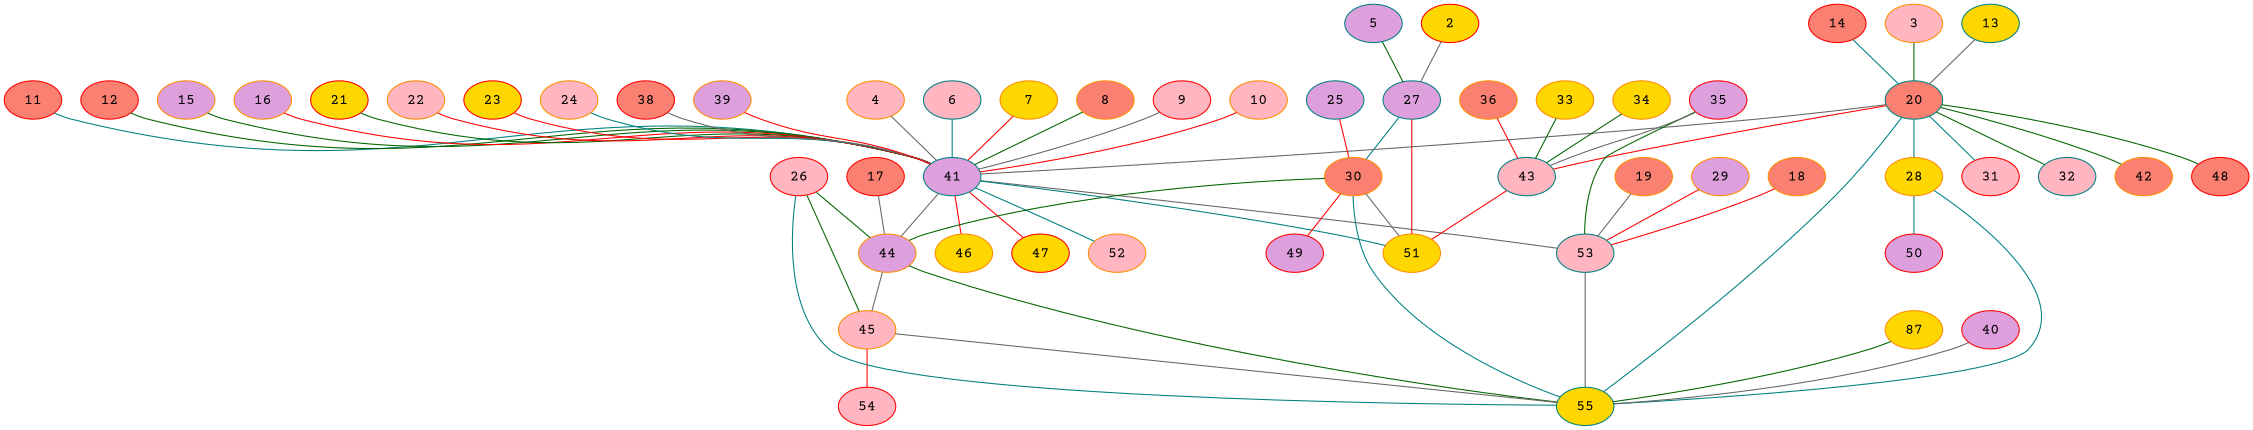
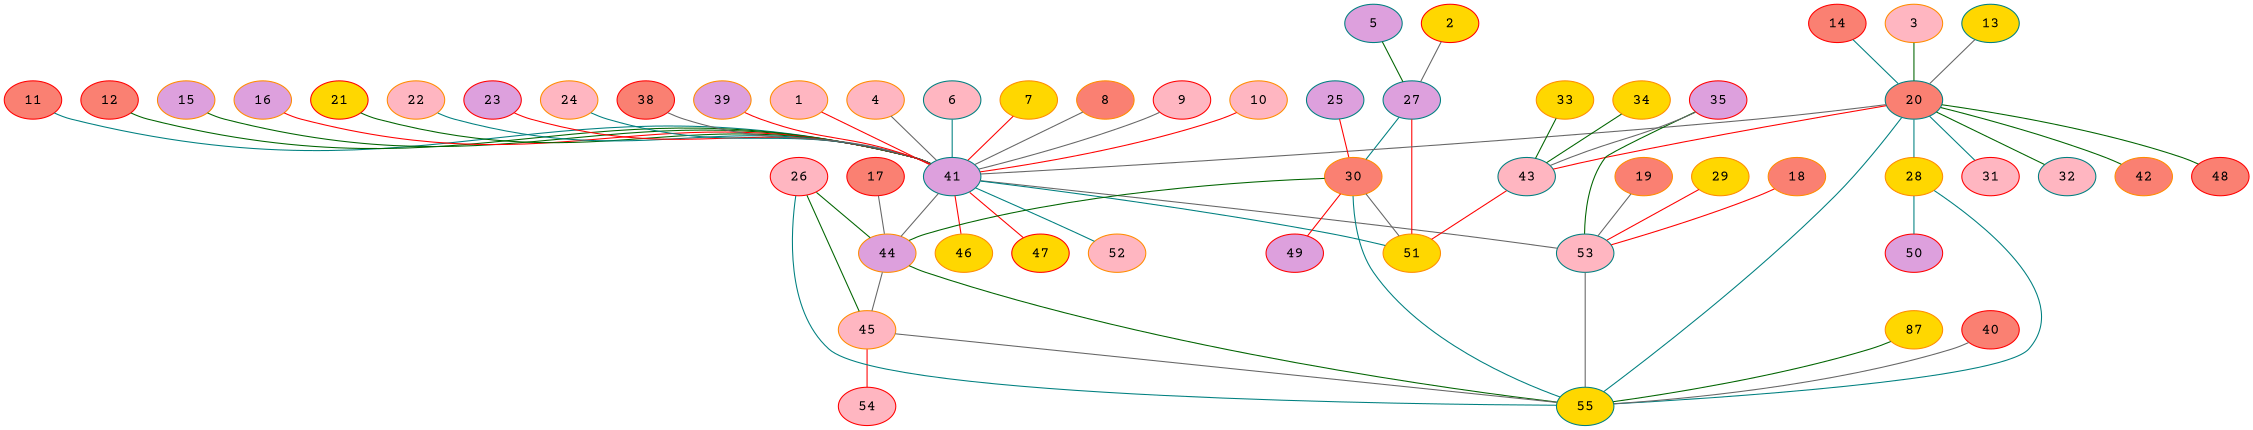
(493, 100) -> (493, 100)
none -> (799, 100)
(1488, 100) -> none
(684, 138) -> (684, 138)
(1029, 138) -> (1029, 138)
(1720, 177) -> (1720, 177)
(1991, 330) -> (1991, 330)
